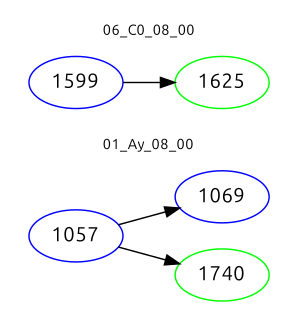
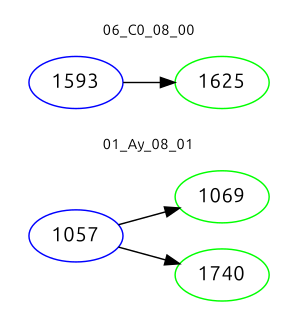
(76, 82) -> (76, 82)
(149, 145) -> (149, 145)
(222, 197) -> (222, 197)
